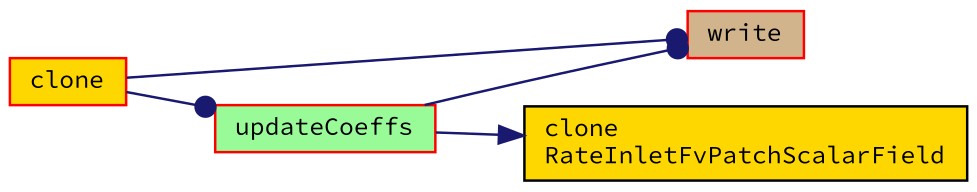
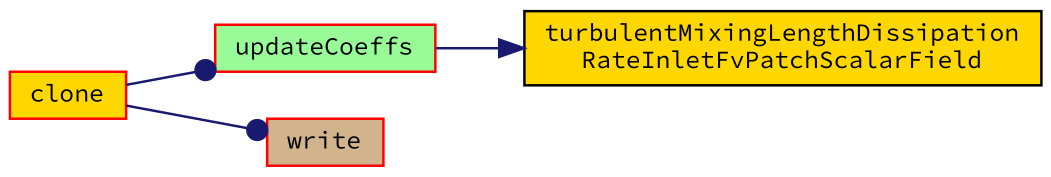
(546, 77) -> none
(746, 143) -> (783, 48)
